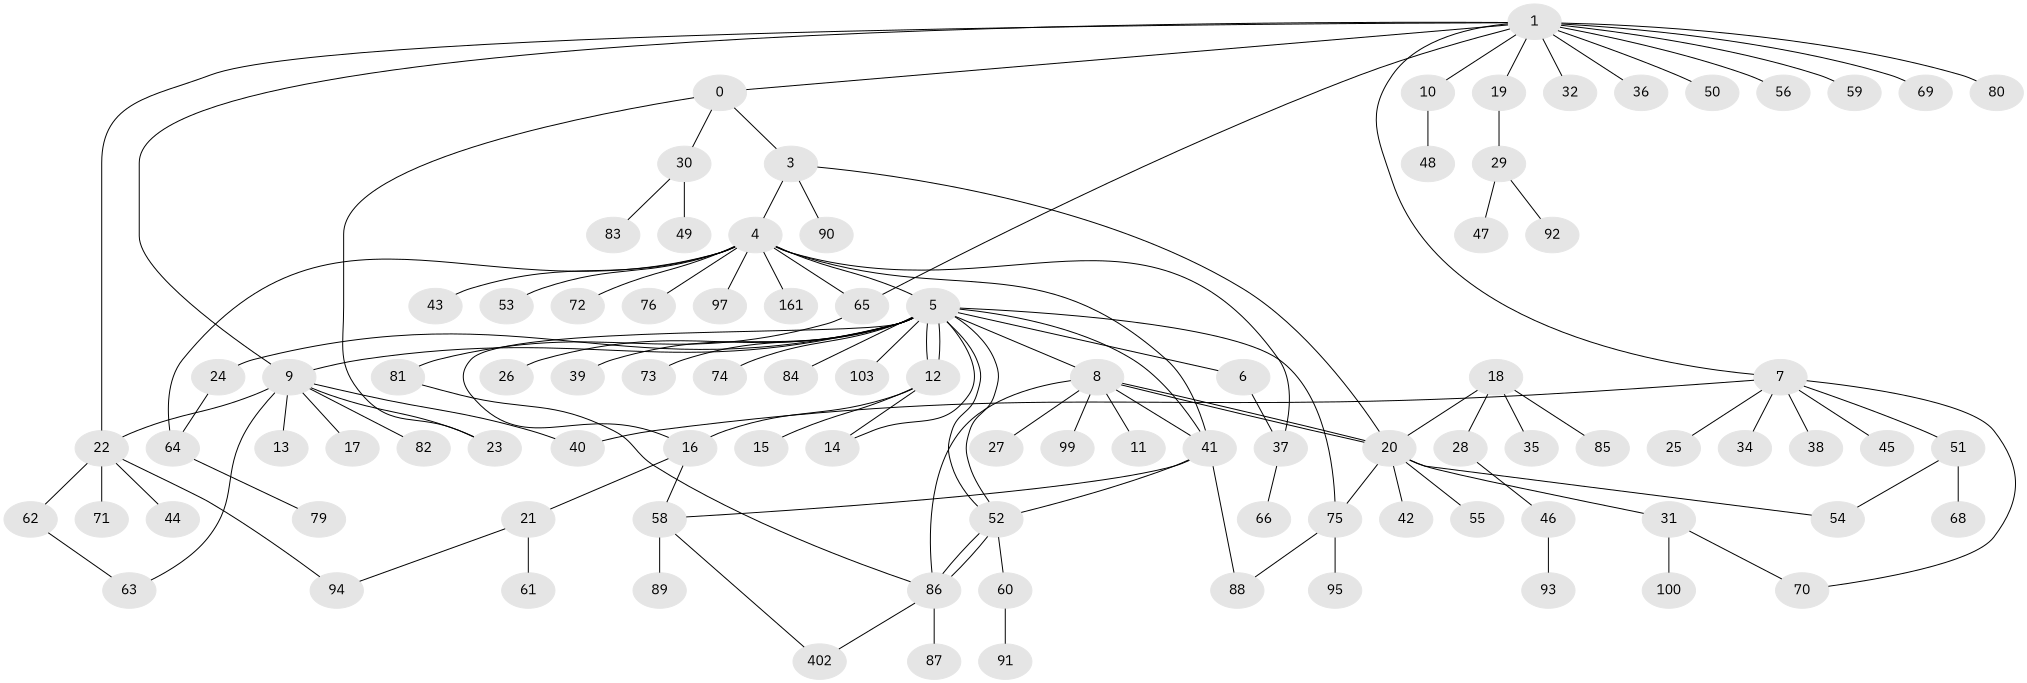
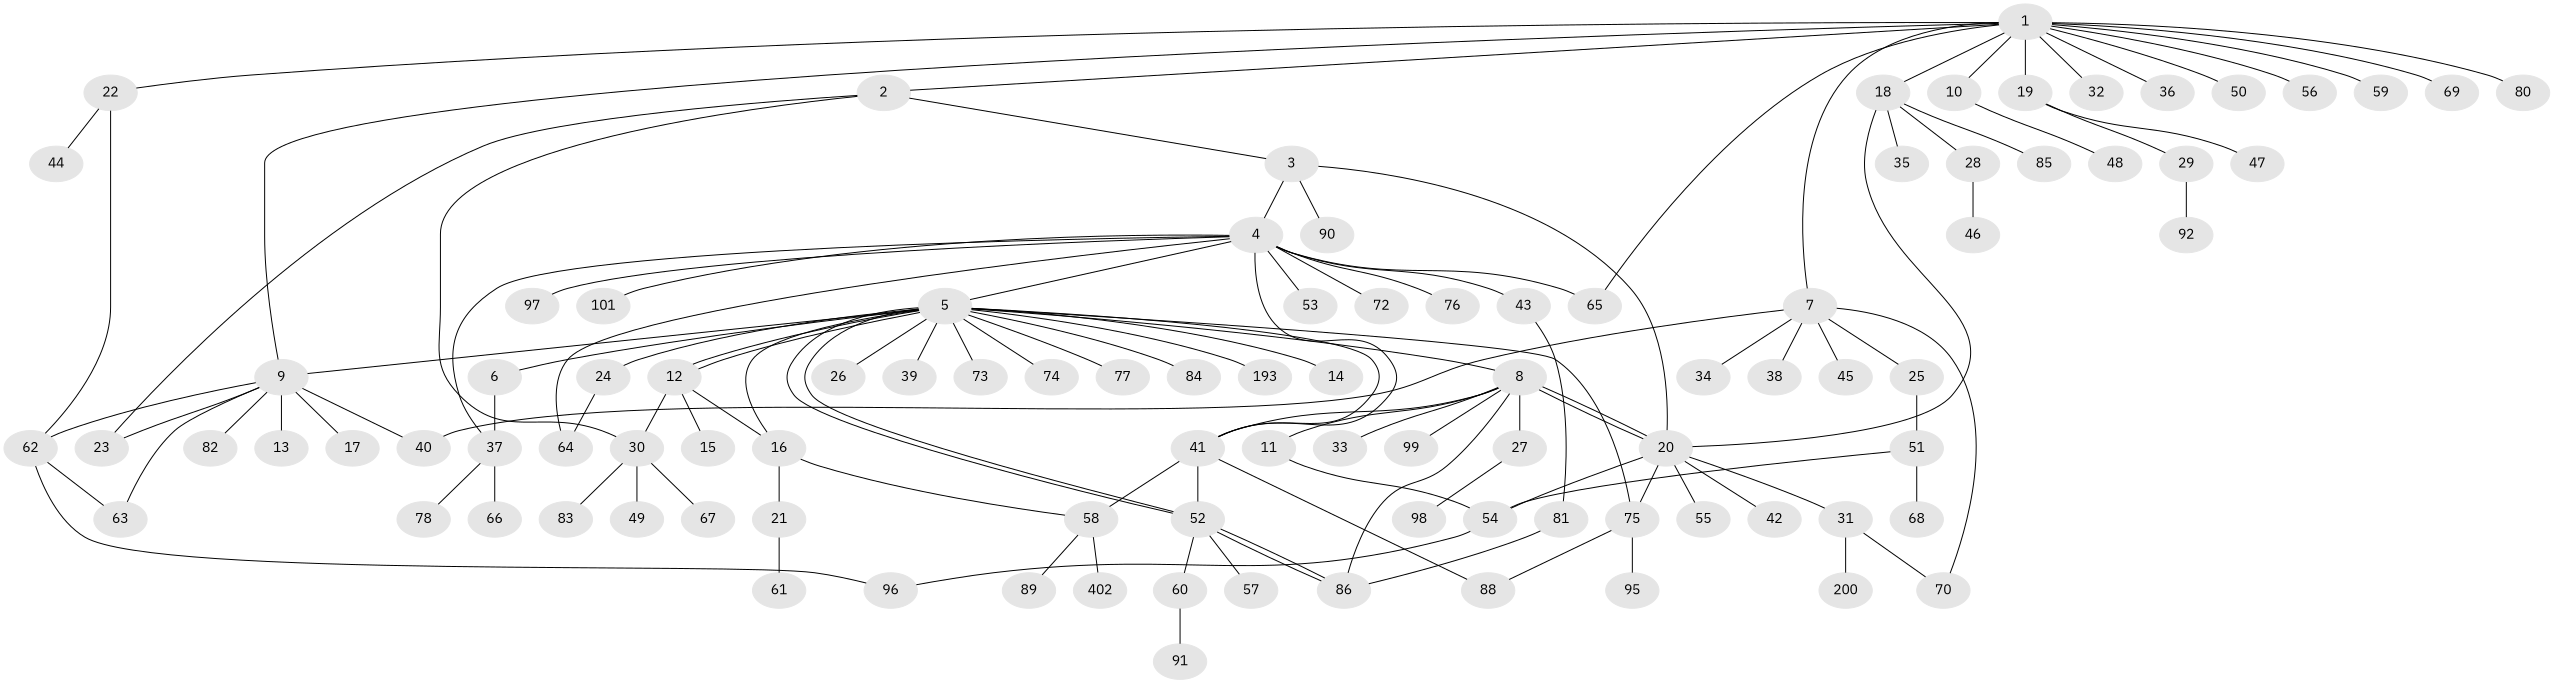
none -> (1954, 57)
(720, 93) -> (884, 93)
(1490, 200) -> (2141, 128)
(791, 306) -> (603, 306)
(631, 343) -> (1564, 409)
(862, 377) -> (1265, 377)
none -> (1123, 377)
(207, 410) -> (152, 405)
(1871, 410) -> (1917, 408)
(880, 415) -> (654, 417)
none -> (1340, 448)
none -> (1380, 484)
(102, 519) -> none
(319, 519) -> none
none -> (424, 519)
none -> (708, 519)
none -> (1419, 519)
(337, 591) -> none
none -> (891, 591)
none -> (1251, 591)
(1548, 591) -> none
(1669, 591) -> (1846, 591)
(877, 626) -> none
(934, 662) -> none
